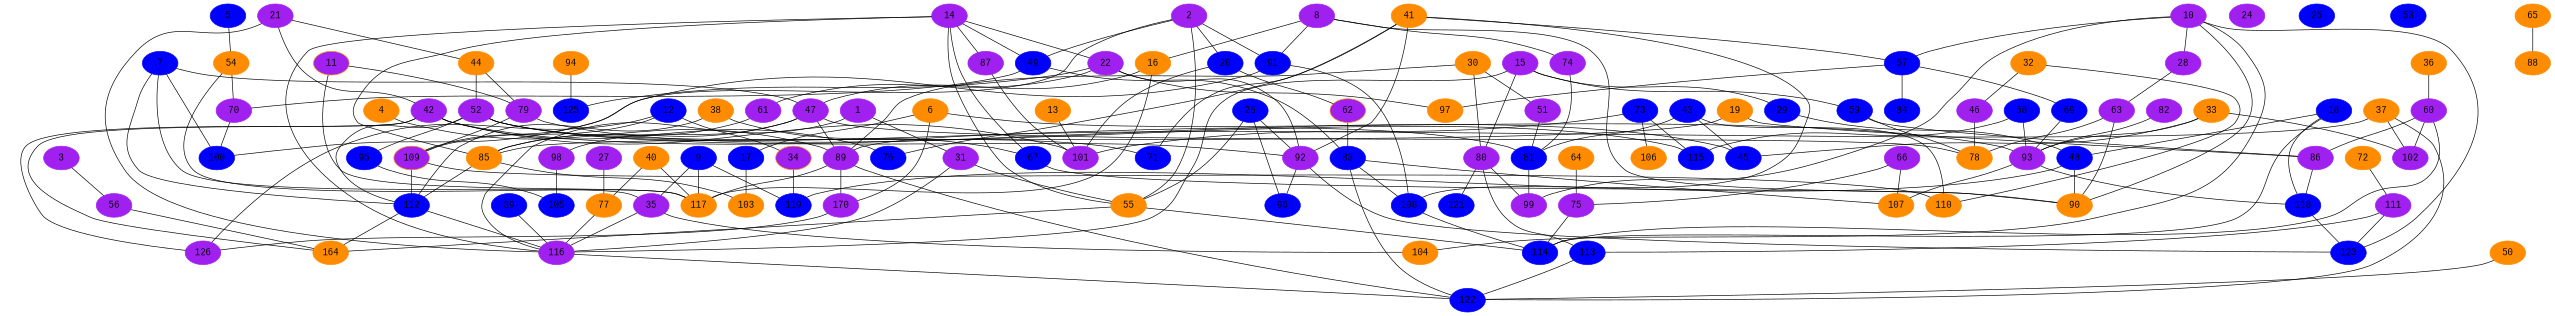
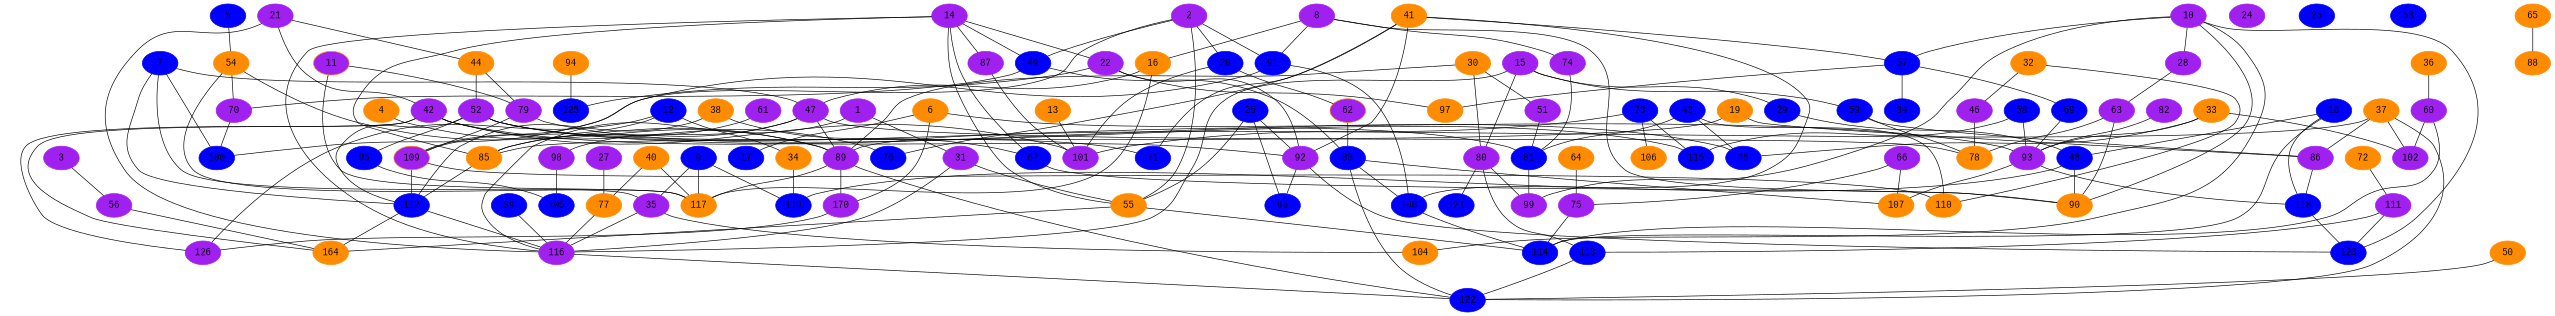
(934, 86) -> none
(2372, 134) -> (2353, 131)
none -> (441, 137)
(793, 158) -> (793, 158)
(746, 205) -> none
